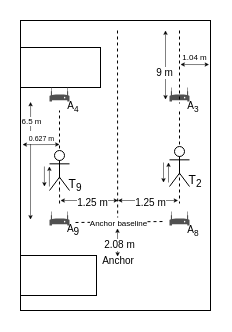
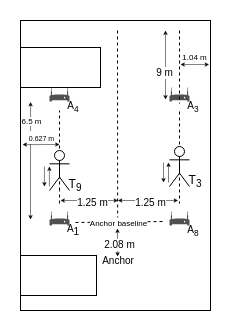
(196, 182) -> (196, 182)
(74, 231) -> (74, 231)
